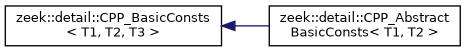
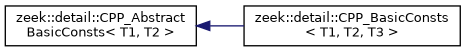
(252, 26) -> (227, 26)
